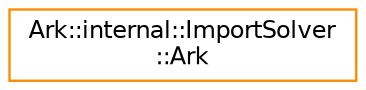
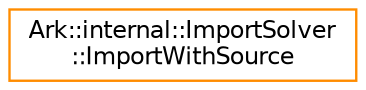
(183, 45) -> (183, 45)
